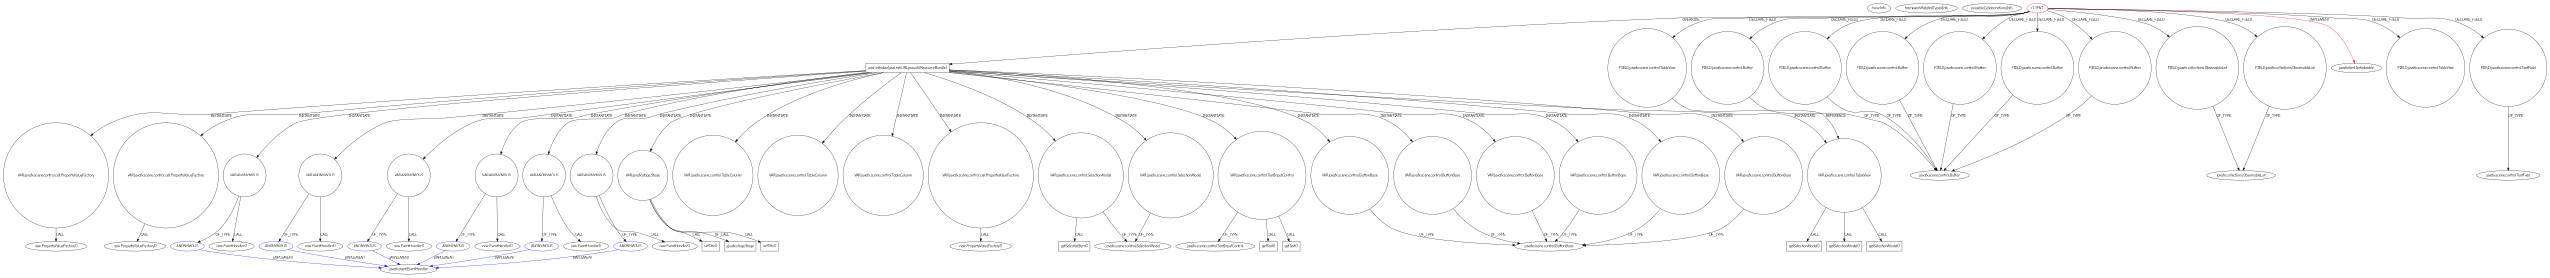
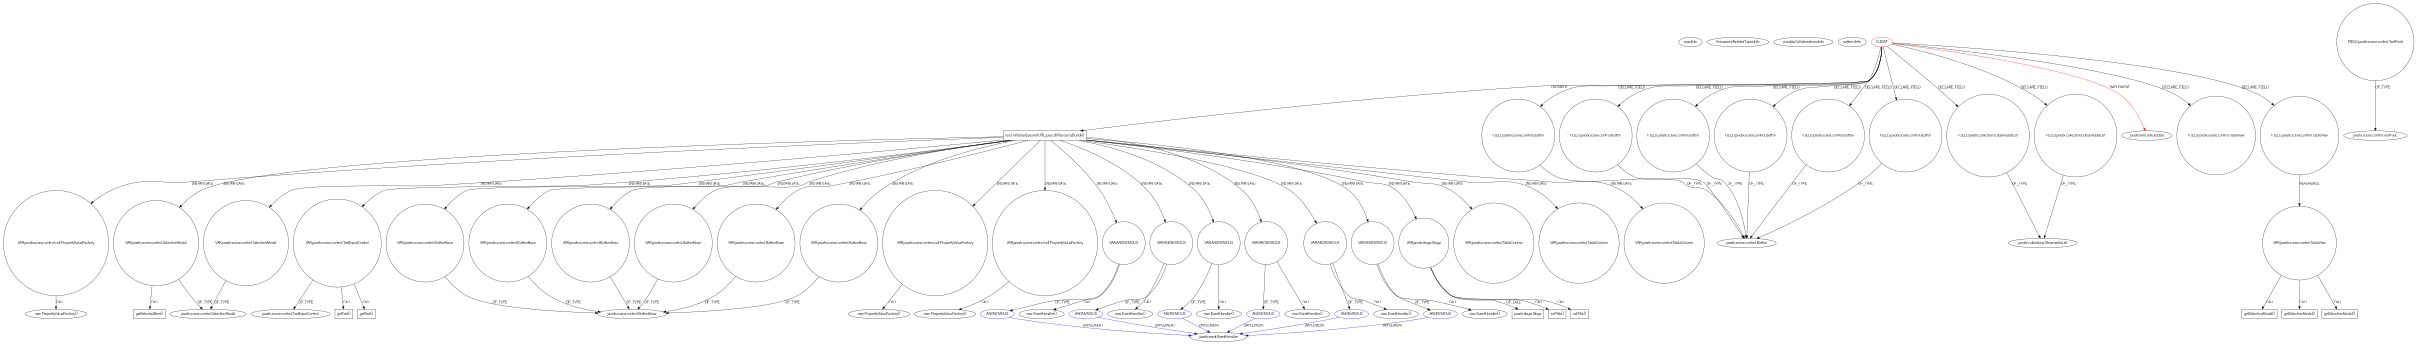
(2278, 13) -> none
none -> (1852, 42)
(1435, 100) -> none
